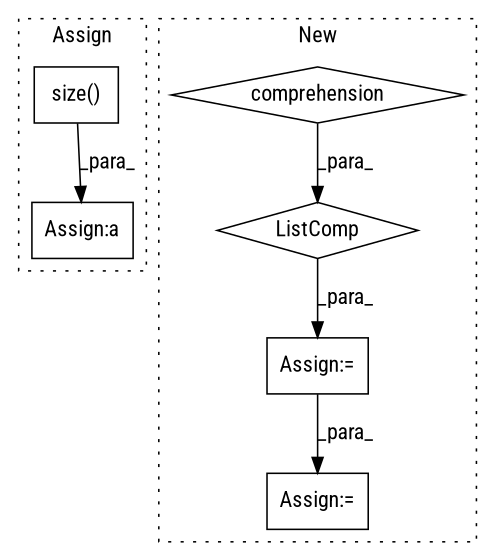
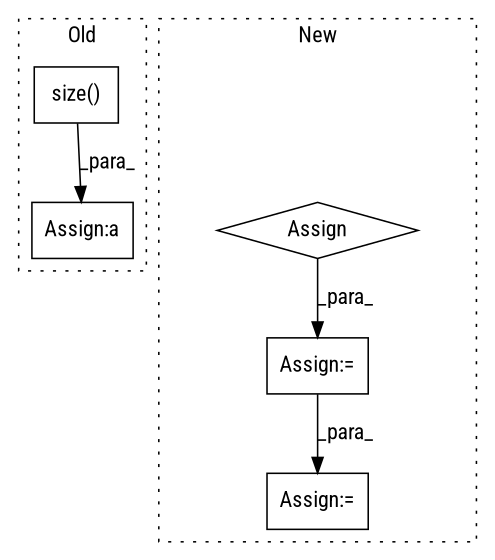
(83, 37) -> (83, 37)
(318, 95) -> none
(318, 230) -> (318, 230)
